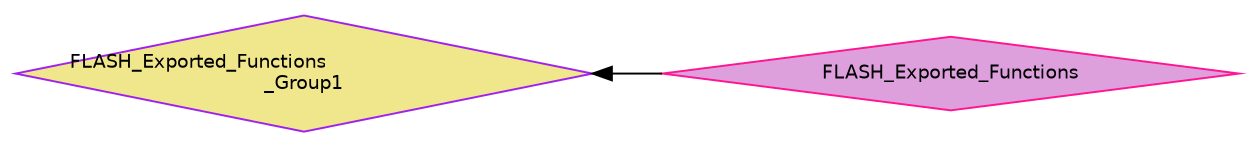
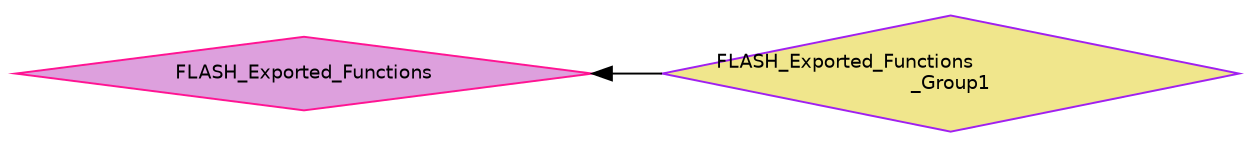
(637, 74) -> (637, 74)
